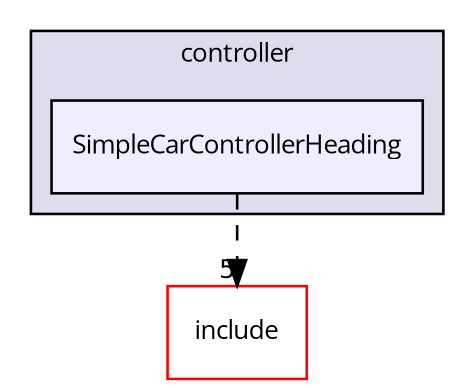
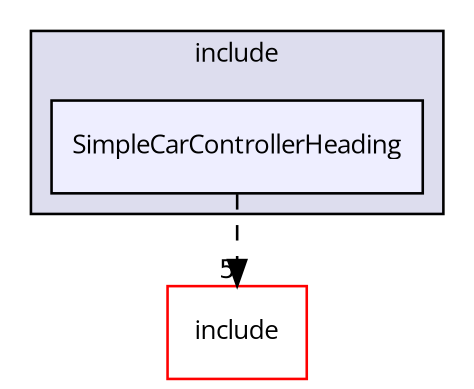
(237, 55) -> (237, 55)
